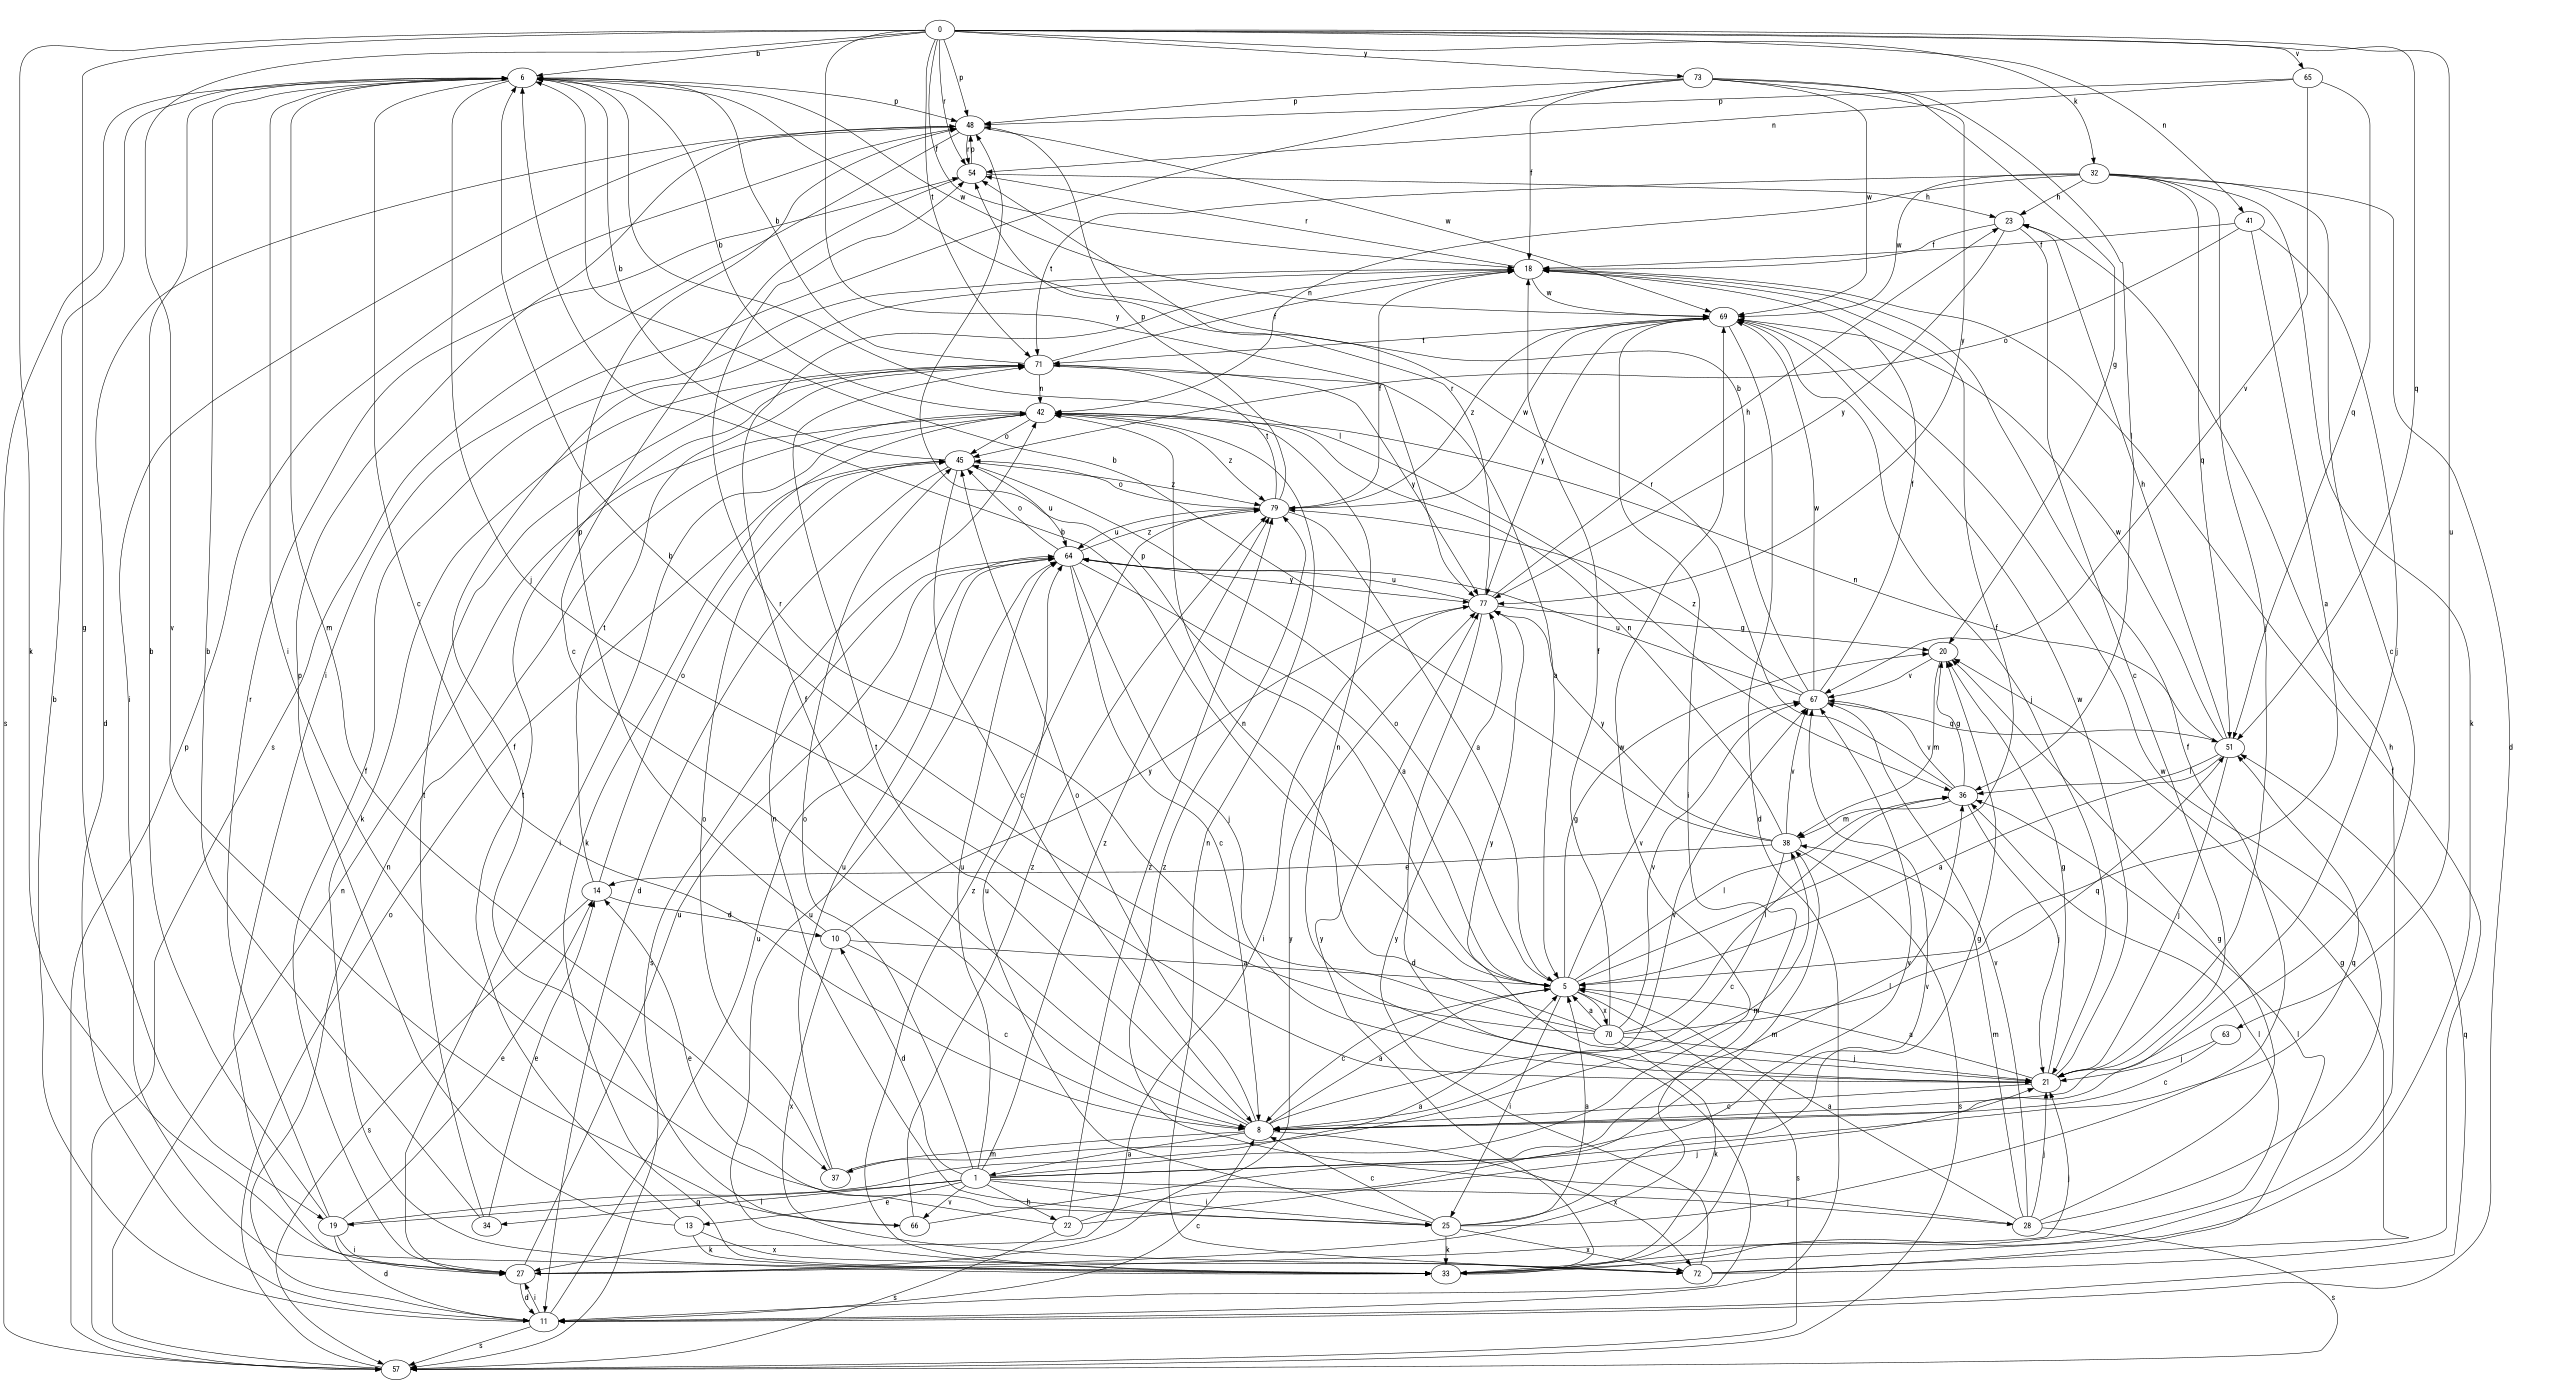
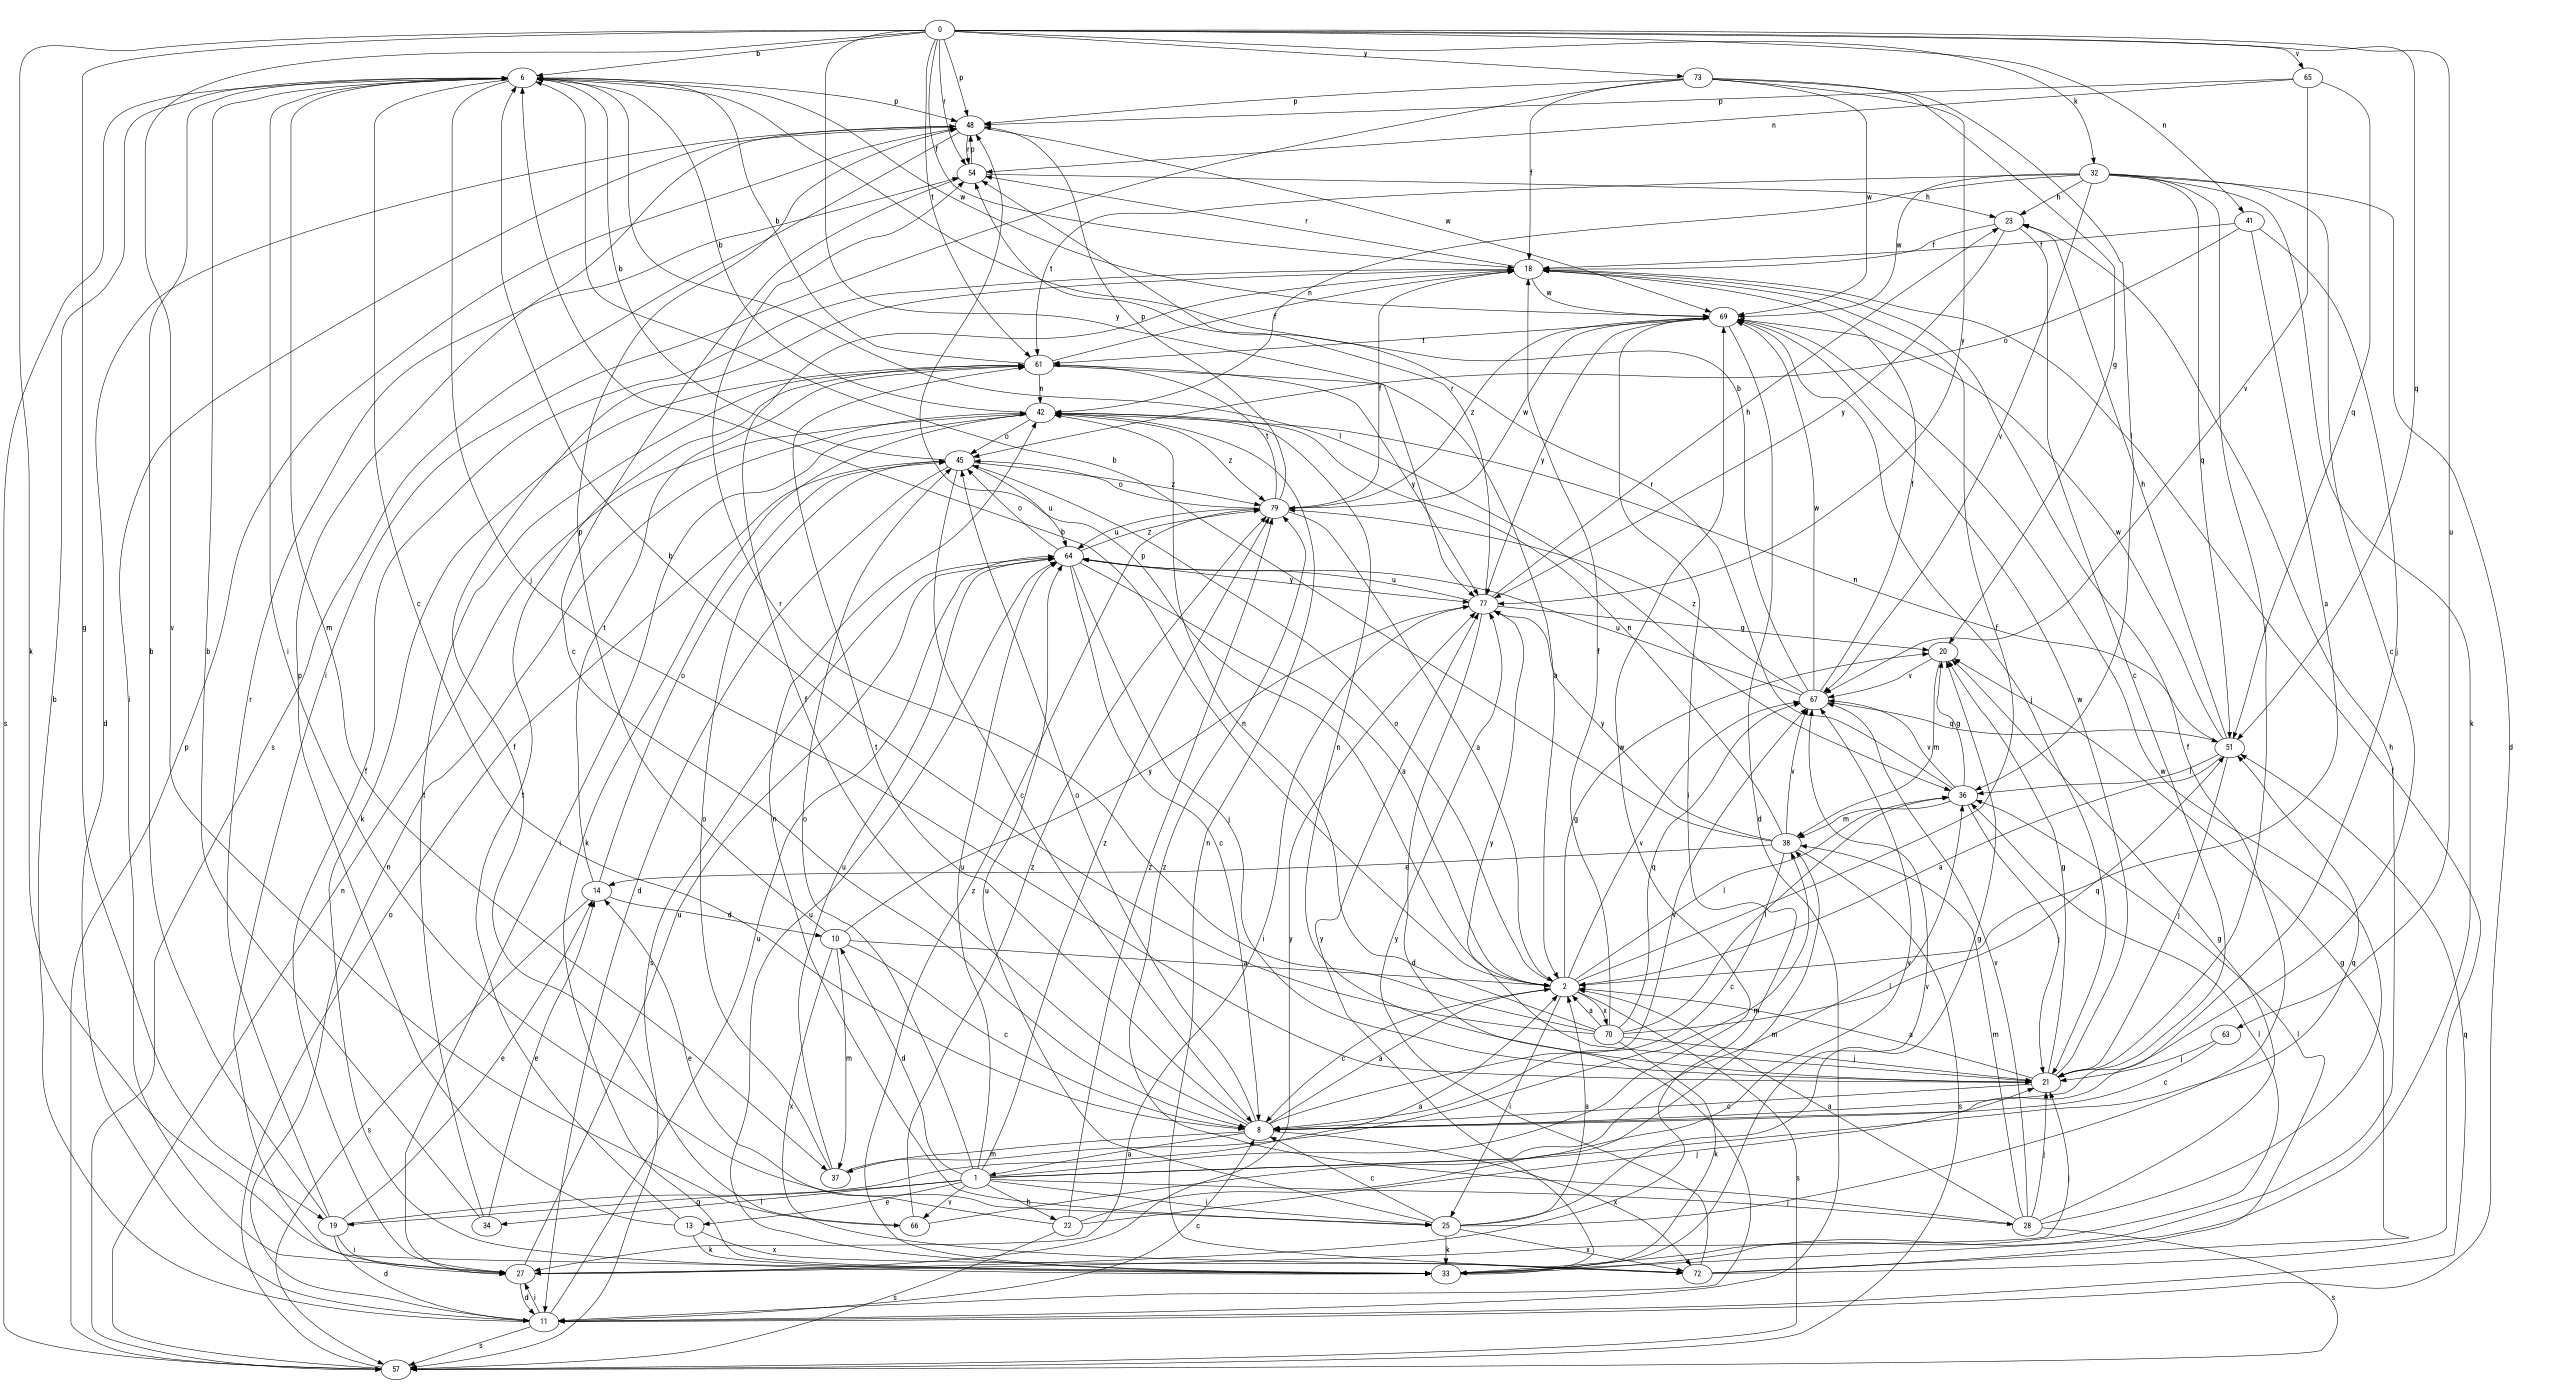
(1039, 365) -> (1039, 365)
none -> (1990, 452)
(1654, 867) -> (1654, 867)
(1565, 987) -> (1565, 987)
none -> (846, 1056)
